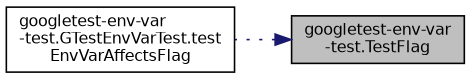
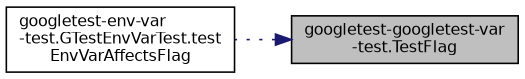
(378, 40) -> (405, 40)
